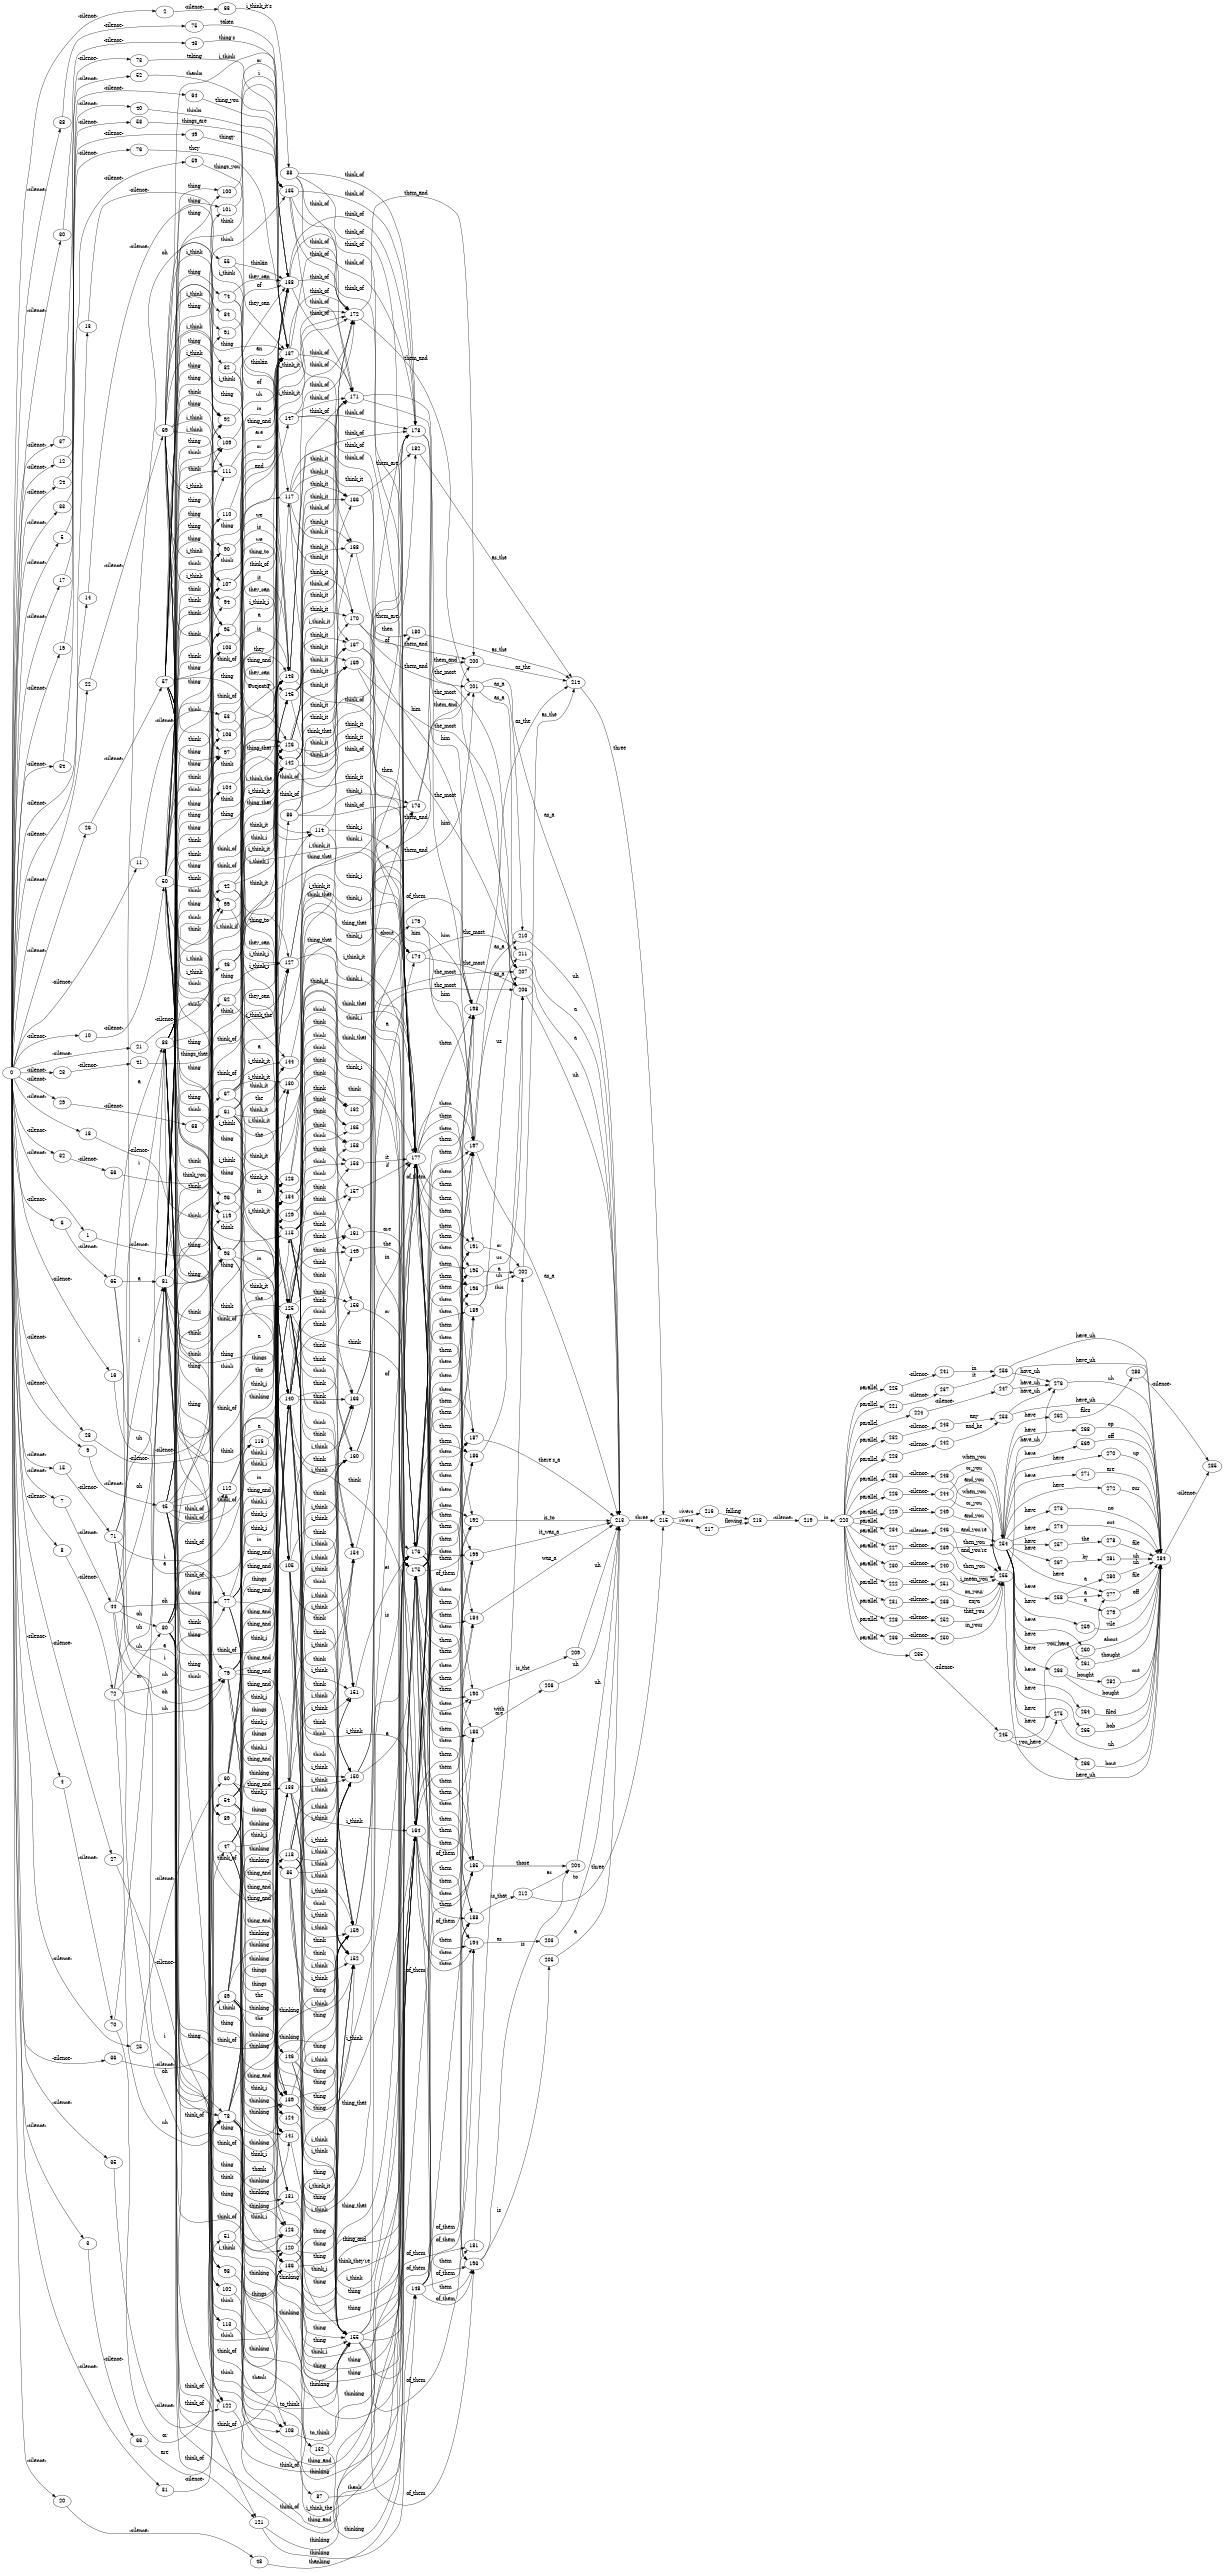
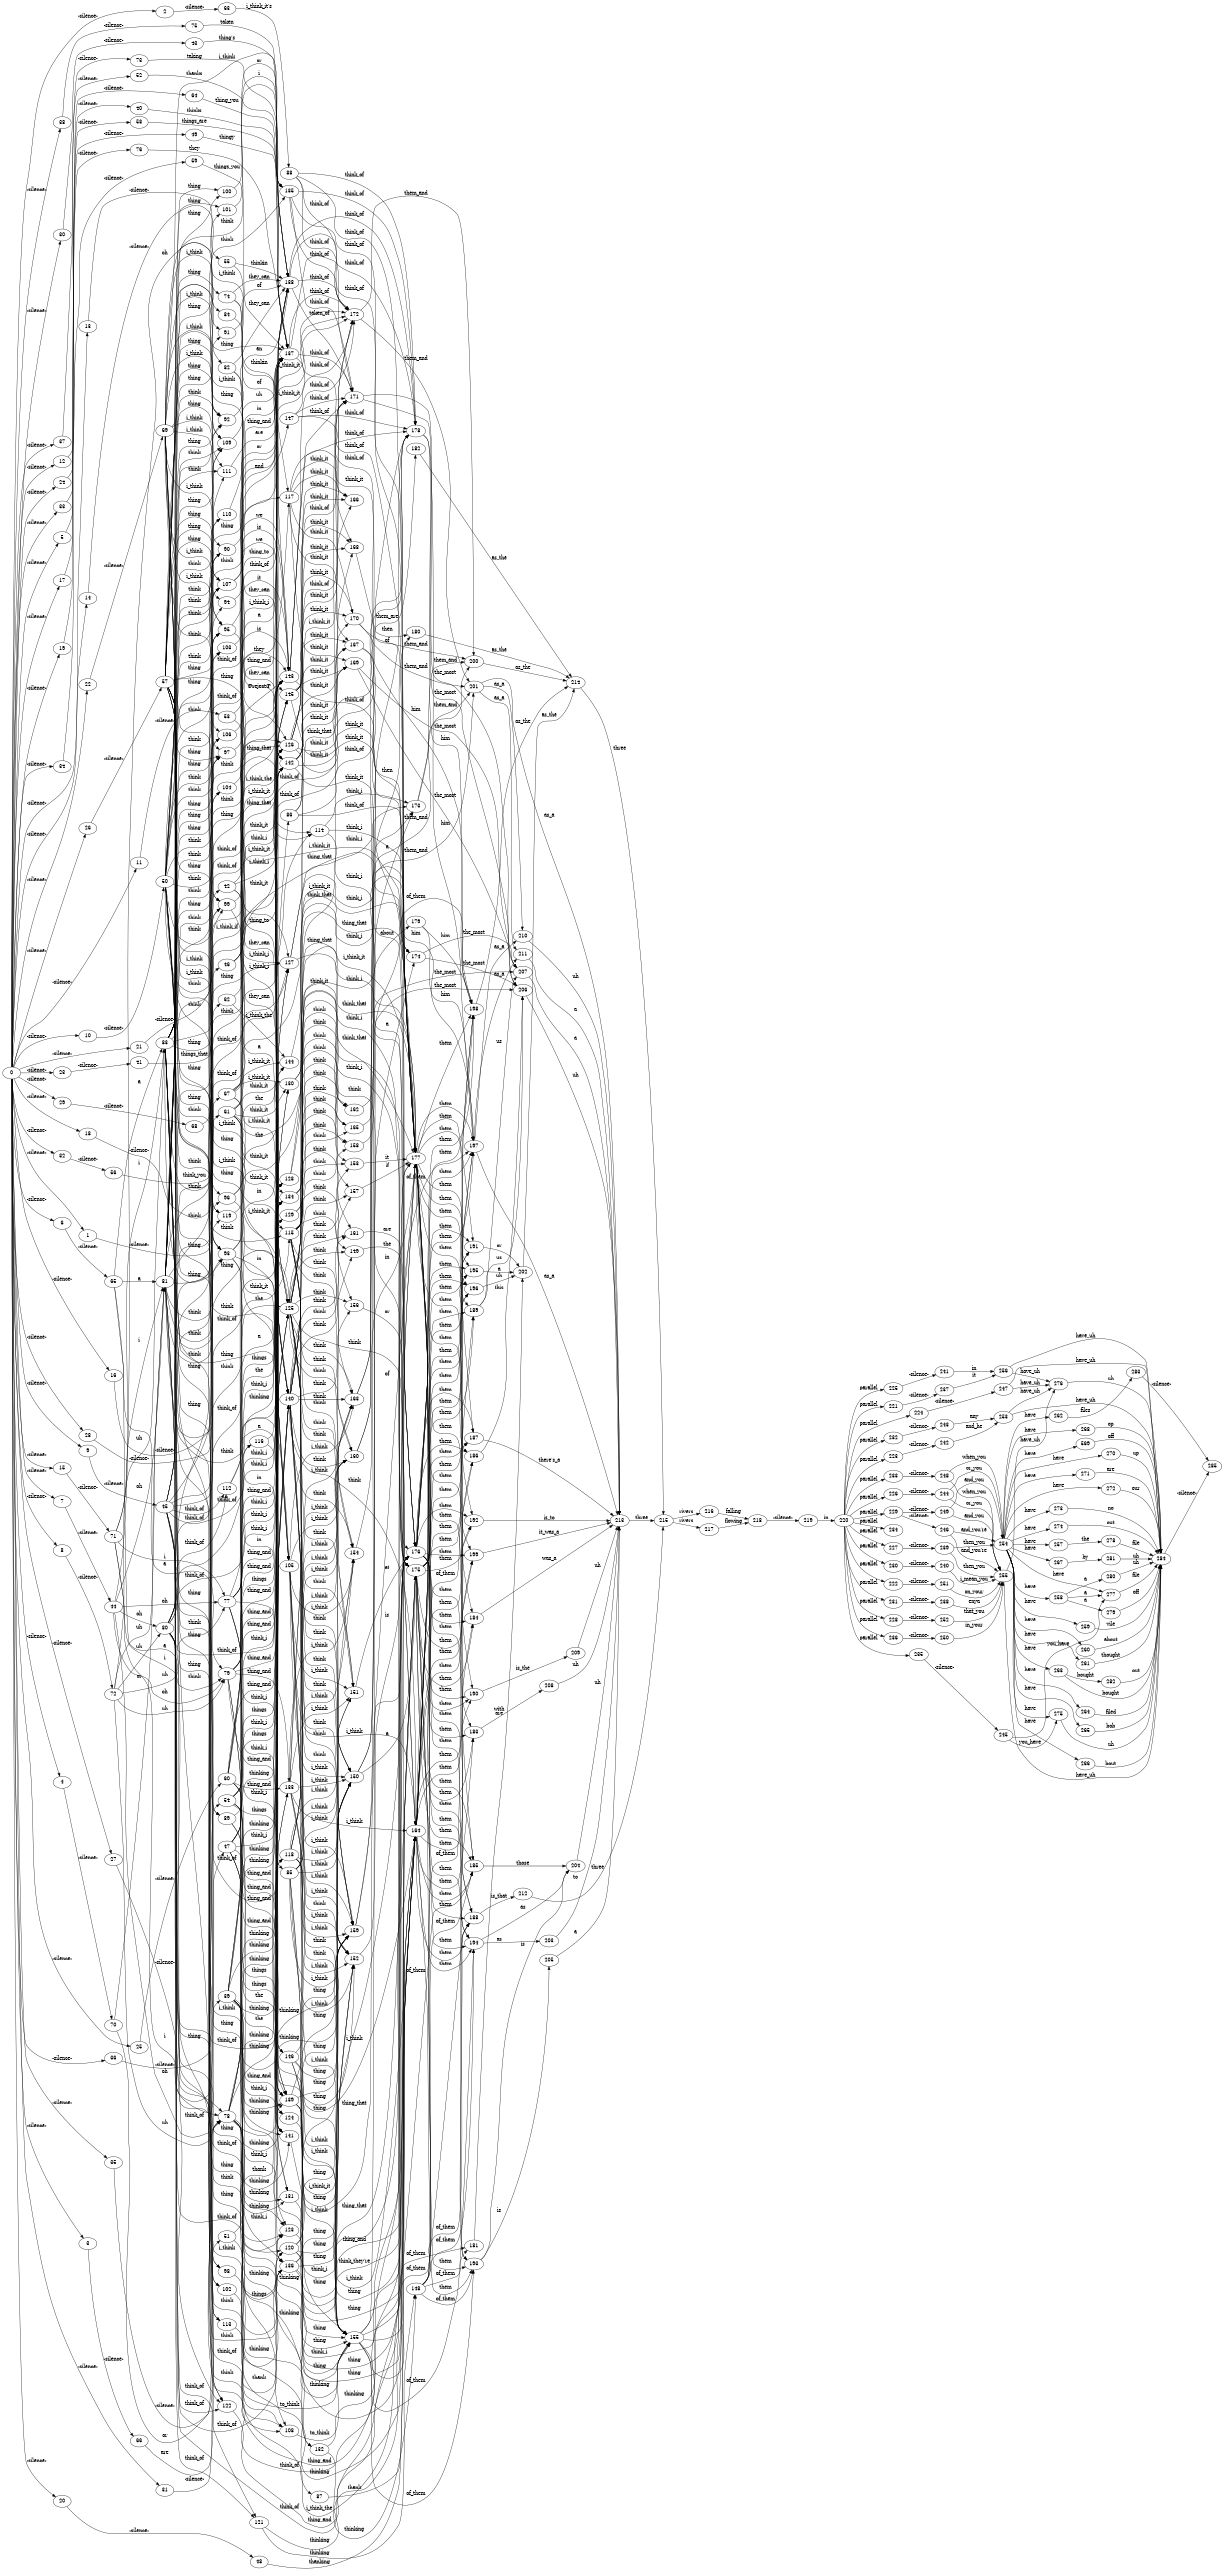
(320, 314) -> (320, 314)
(385, 477) -> none
(917, 1534) -> (917, 1522)
(549, 1882) -> (529, 1911)
